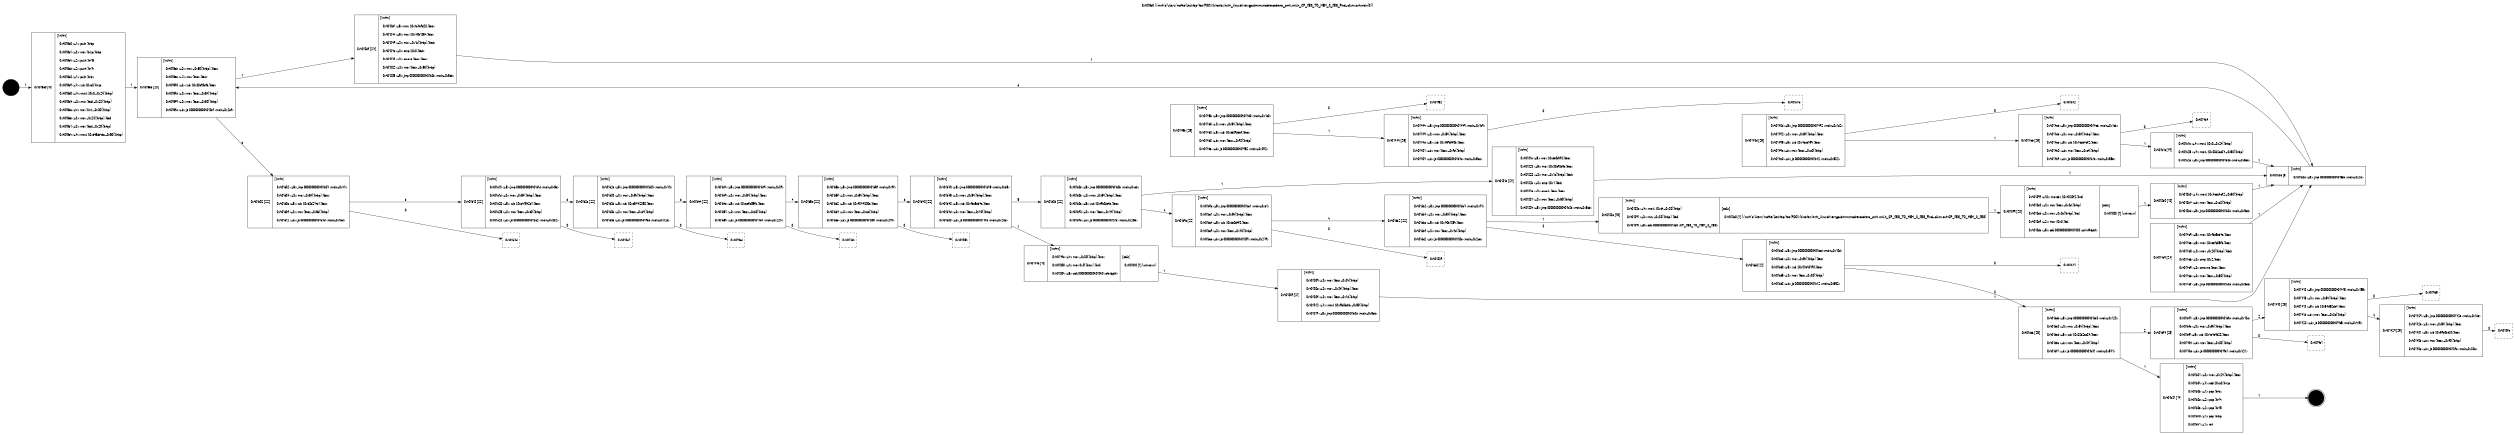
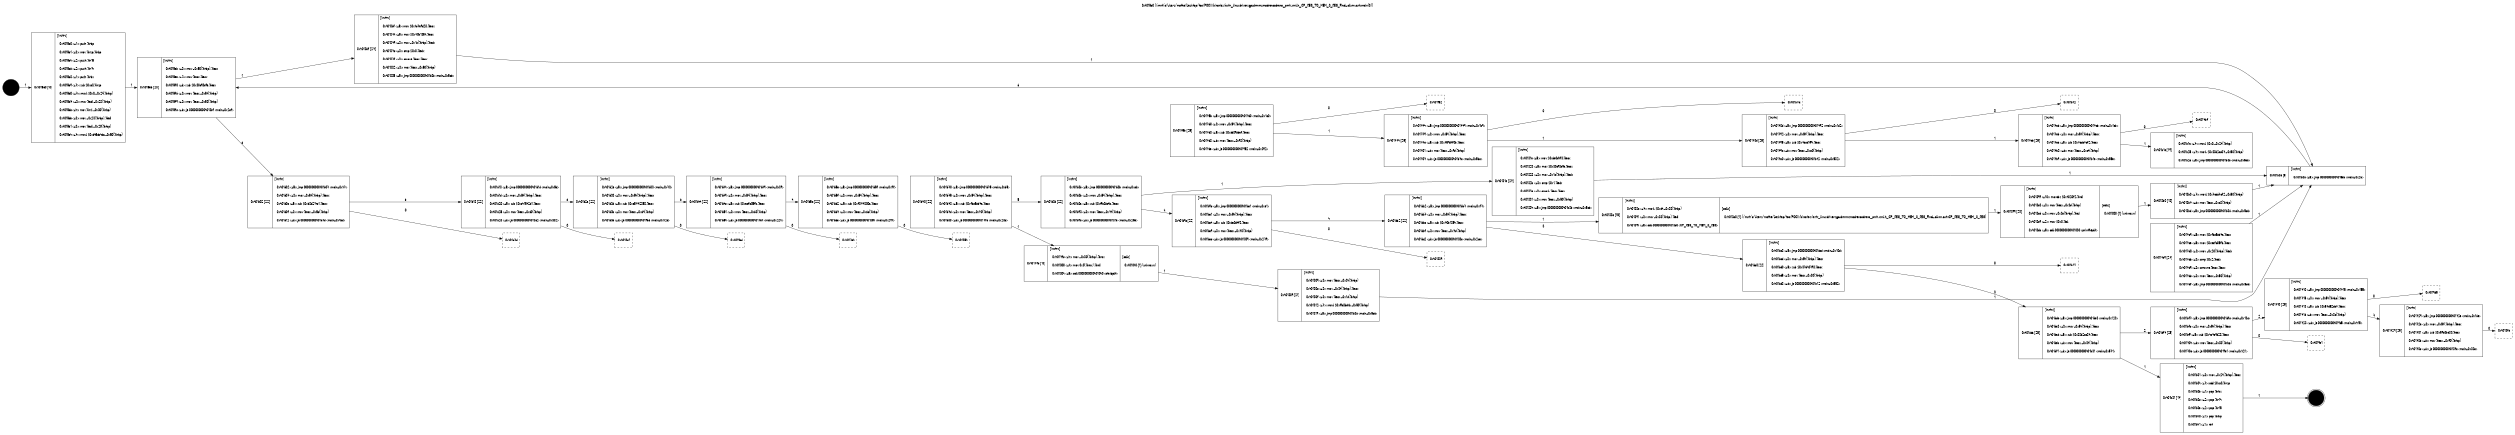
none -> (1613, 141)
(2262, 164) -> none
(903, 202) -> none
